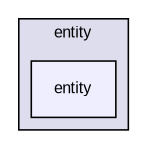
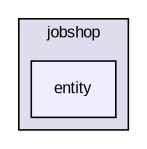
(74, 34) -> (74, 34)
